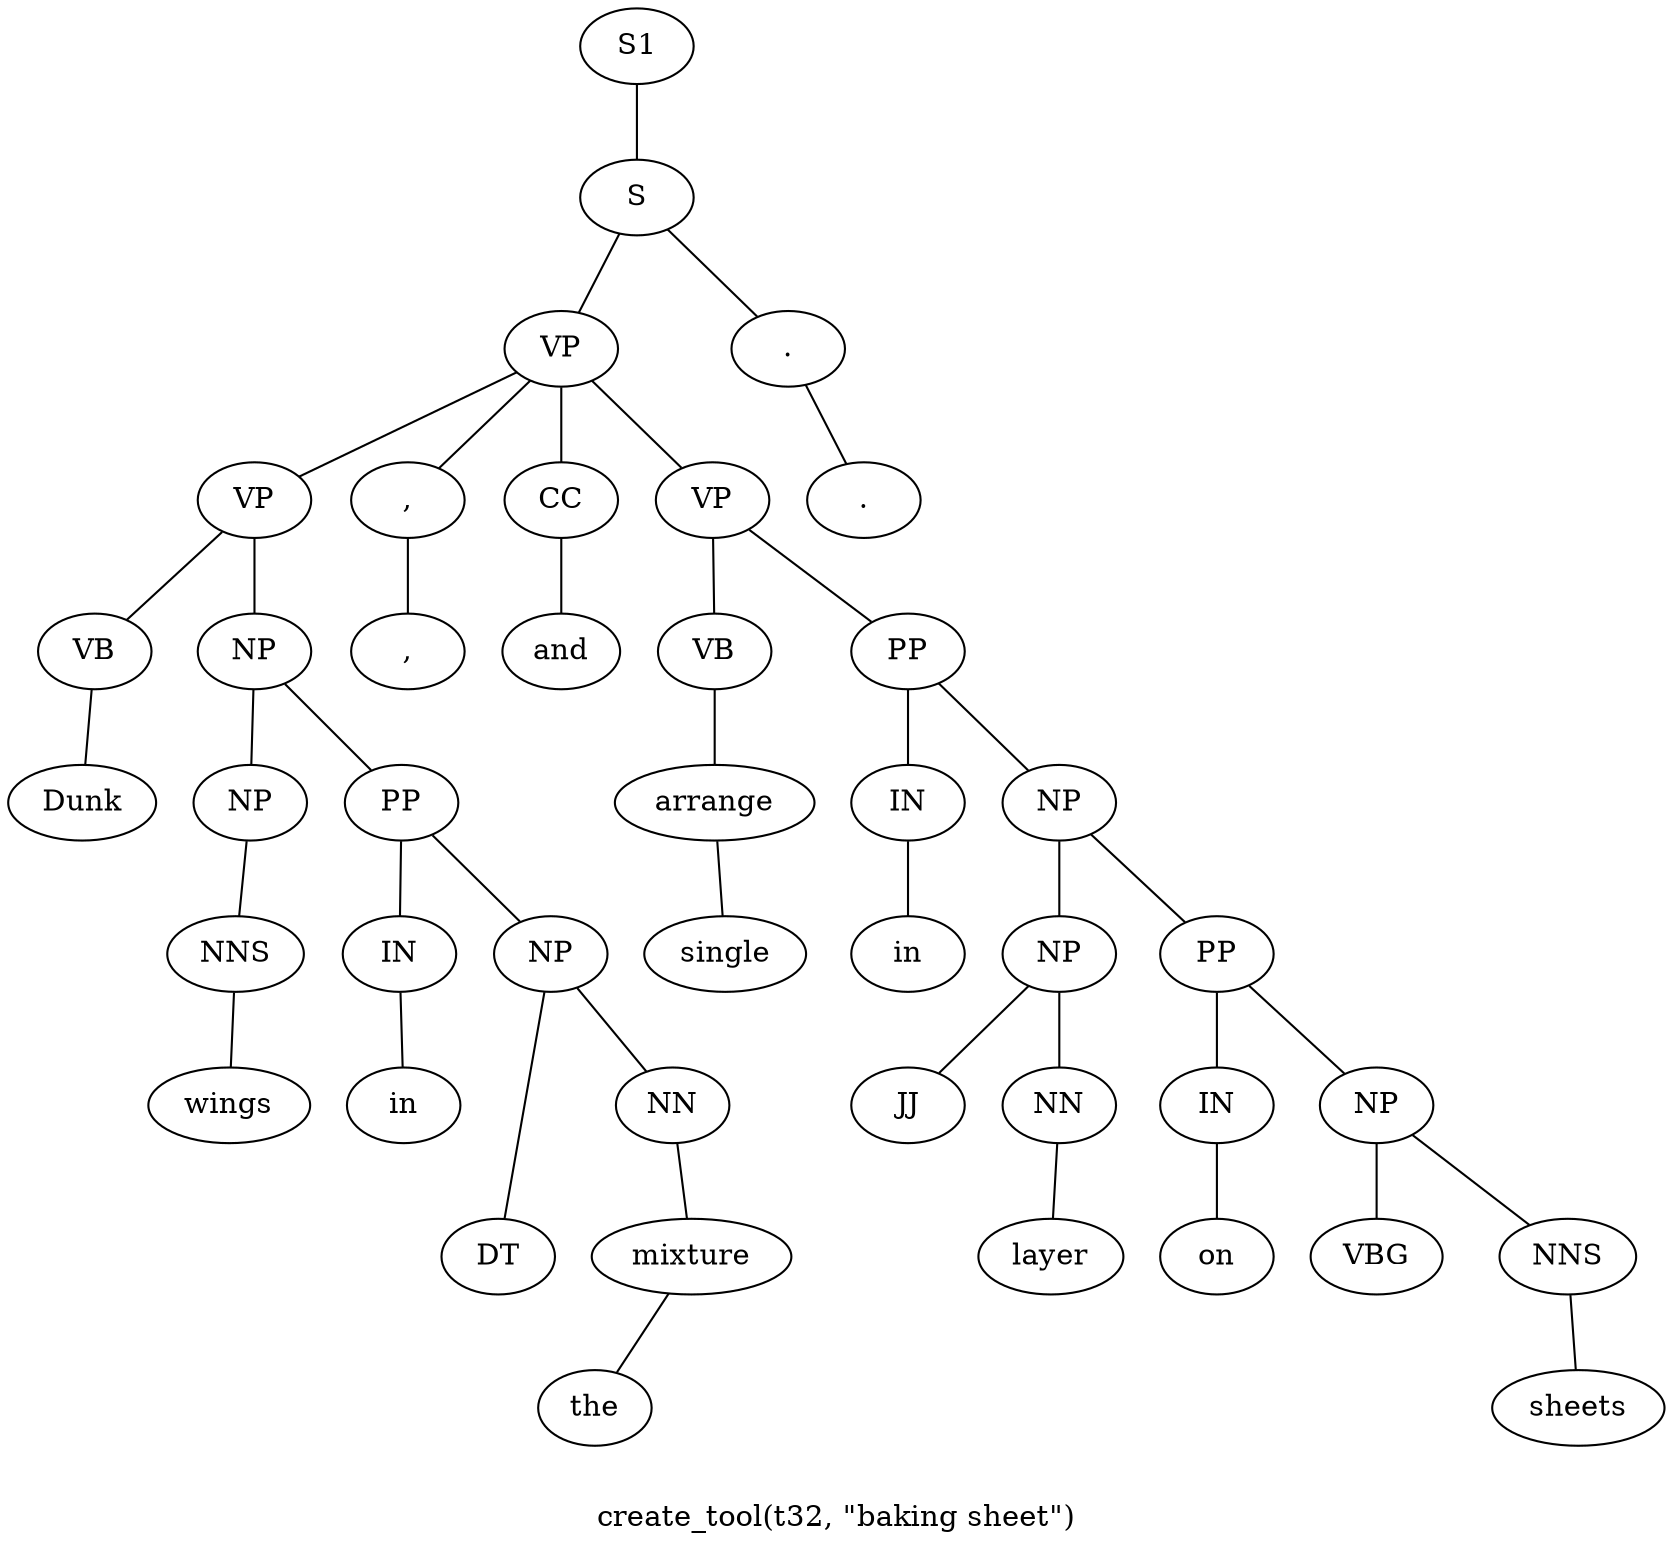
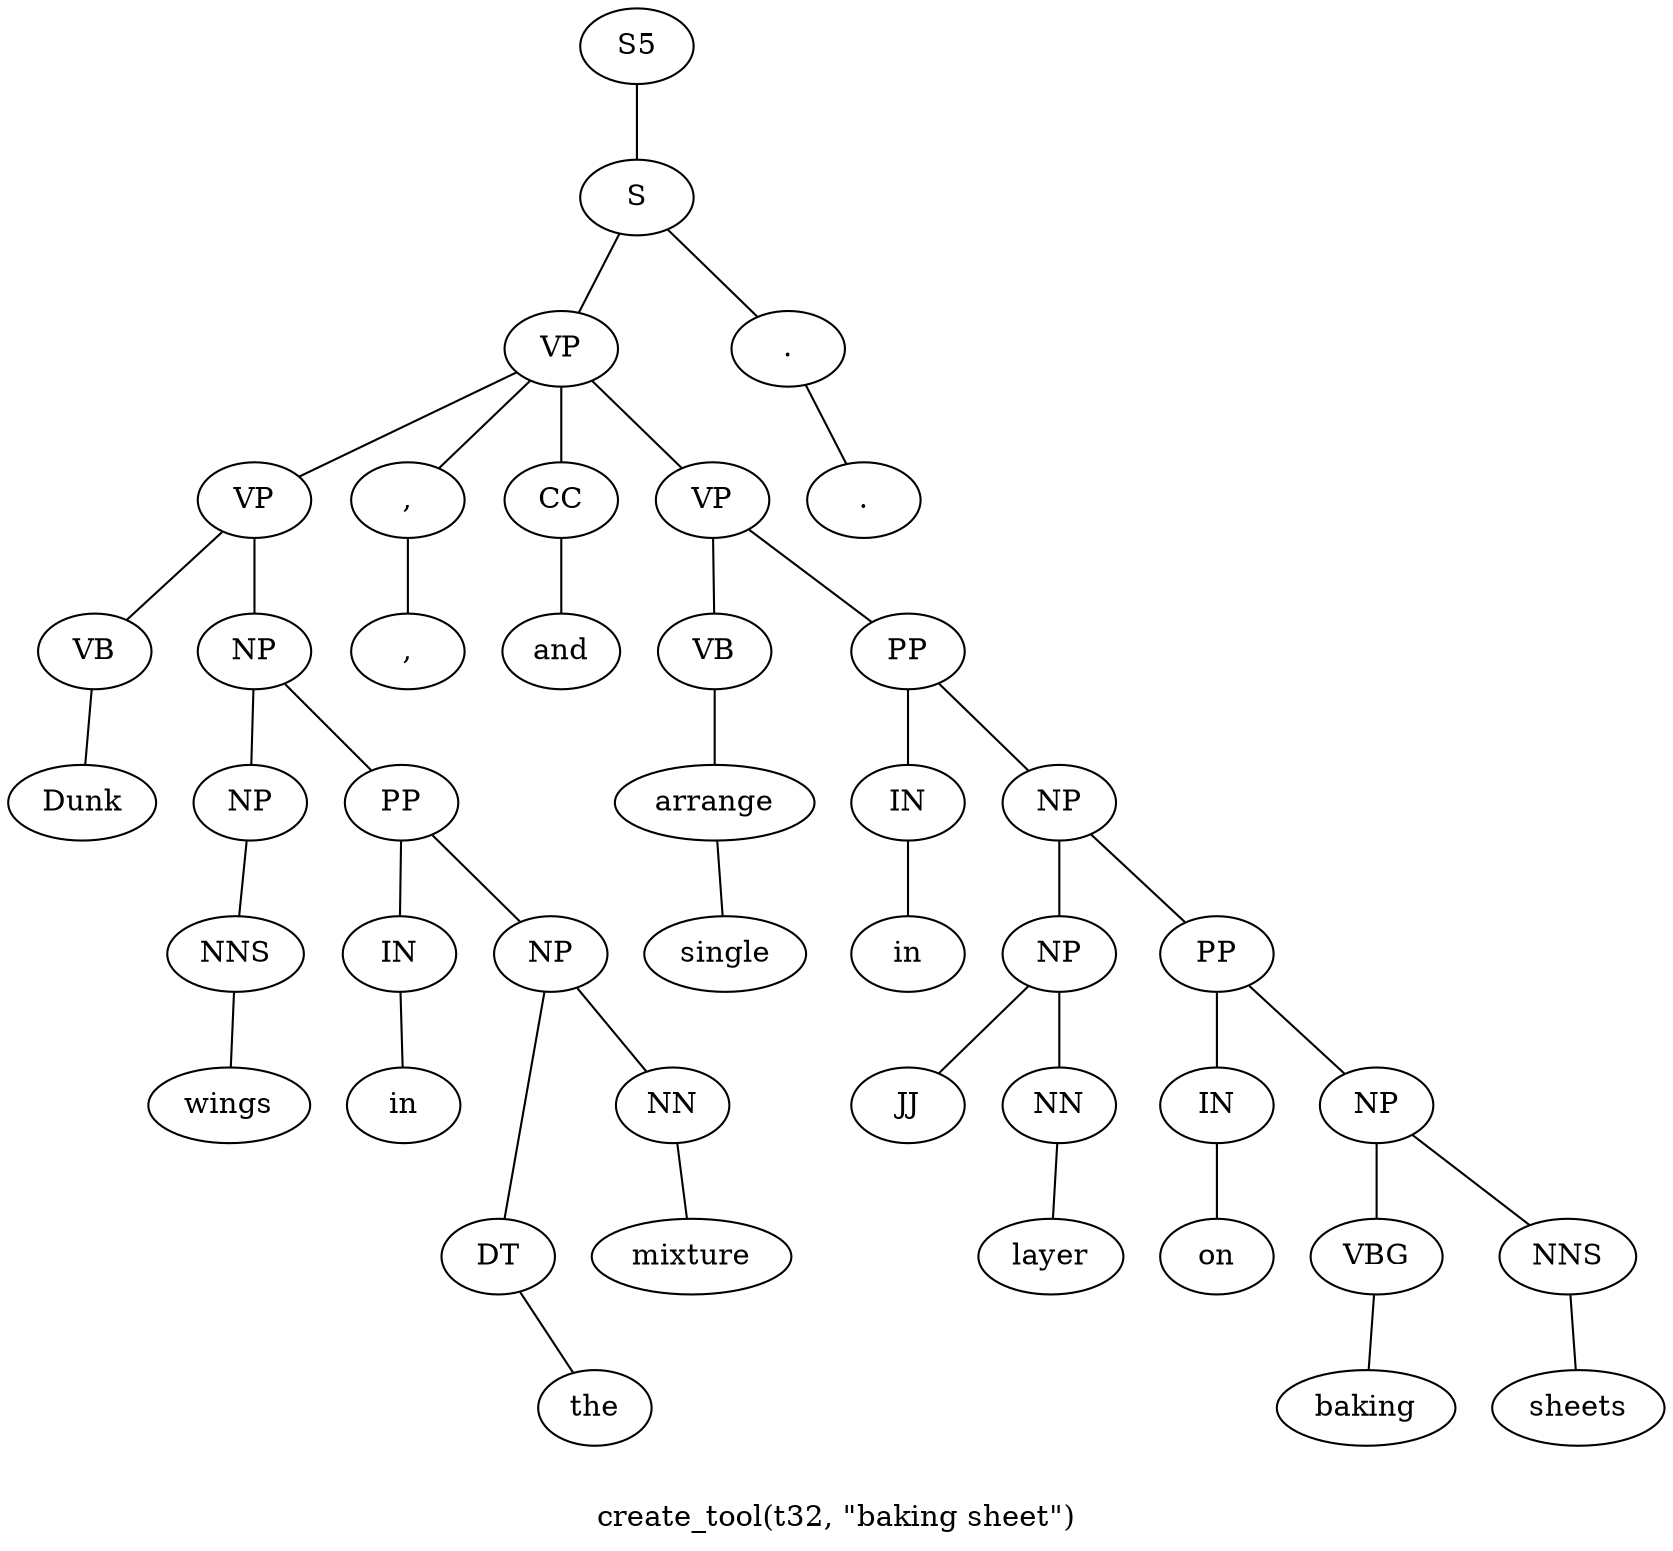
(637, 46) -> (637, 46)
(643, 1333) -> (547, 1332)
none -> (1366, 1408)
